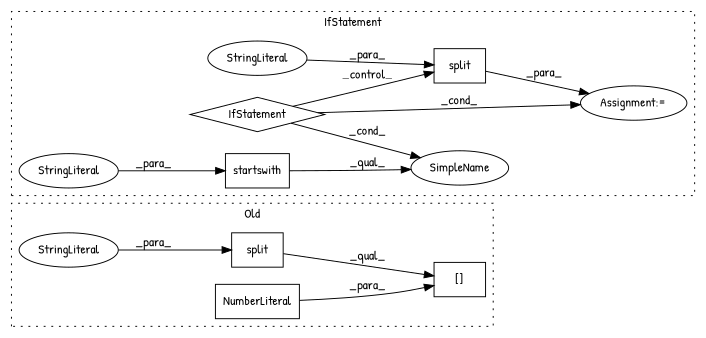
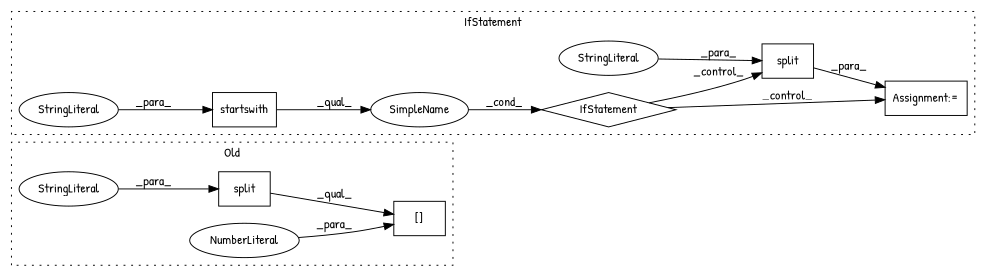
(460, 101) -> (788, 96)
(634, 103) -> (926, 98)
(351, 139) -> (500, 110)
(257, 302) -> (244, 240)
